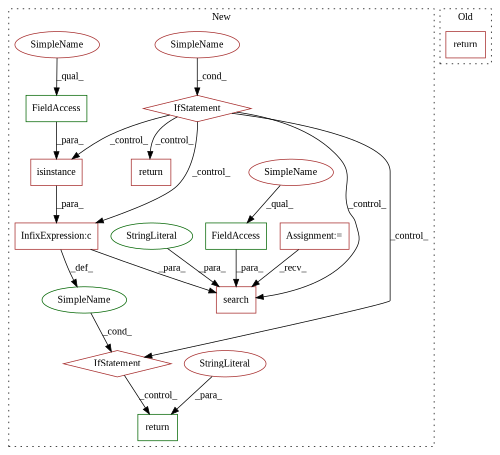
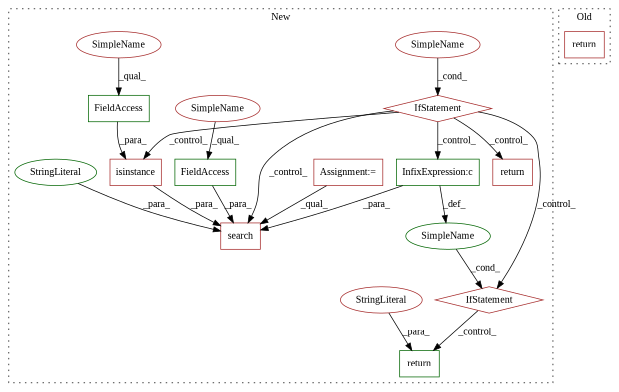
(56, 201) -> (183, 205)
(56, 236) -> (438, 172)
(293, 268) -> (314, 204)
